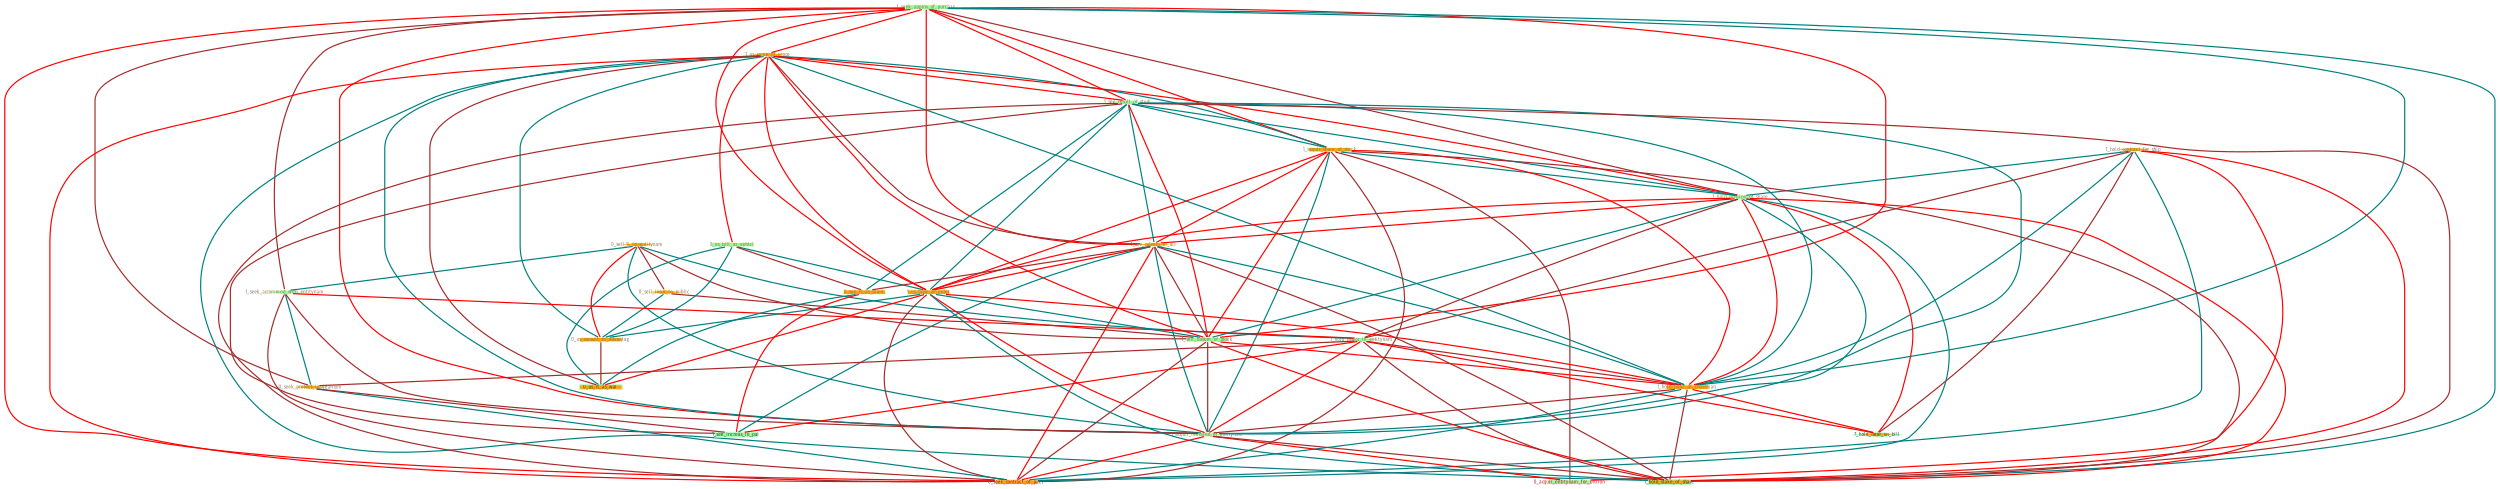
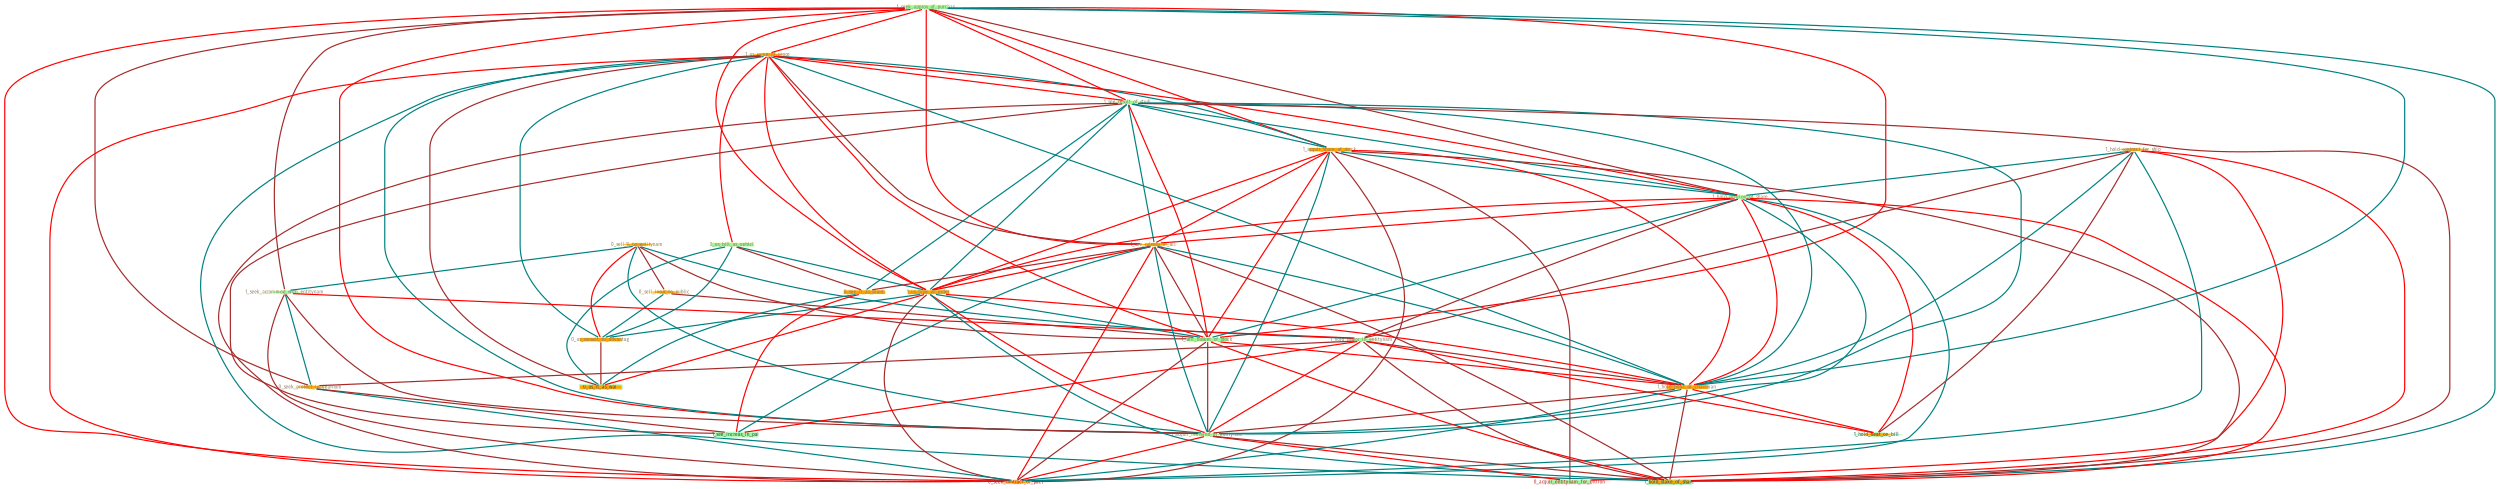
(1877, 435) -> (1877, 435)
(1016, 482) -> (1016, 482)
